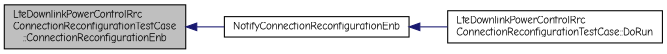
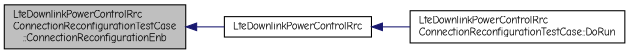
(317, 27) -> (298, 27)
